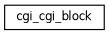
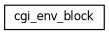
(54, 17) -> (54, 17)
